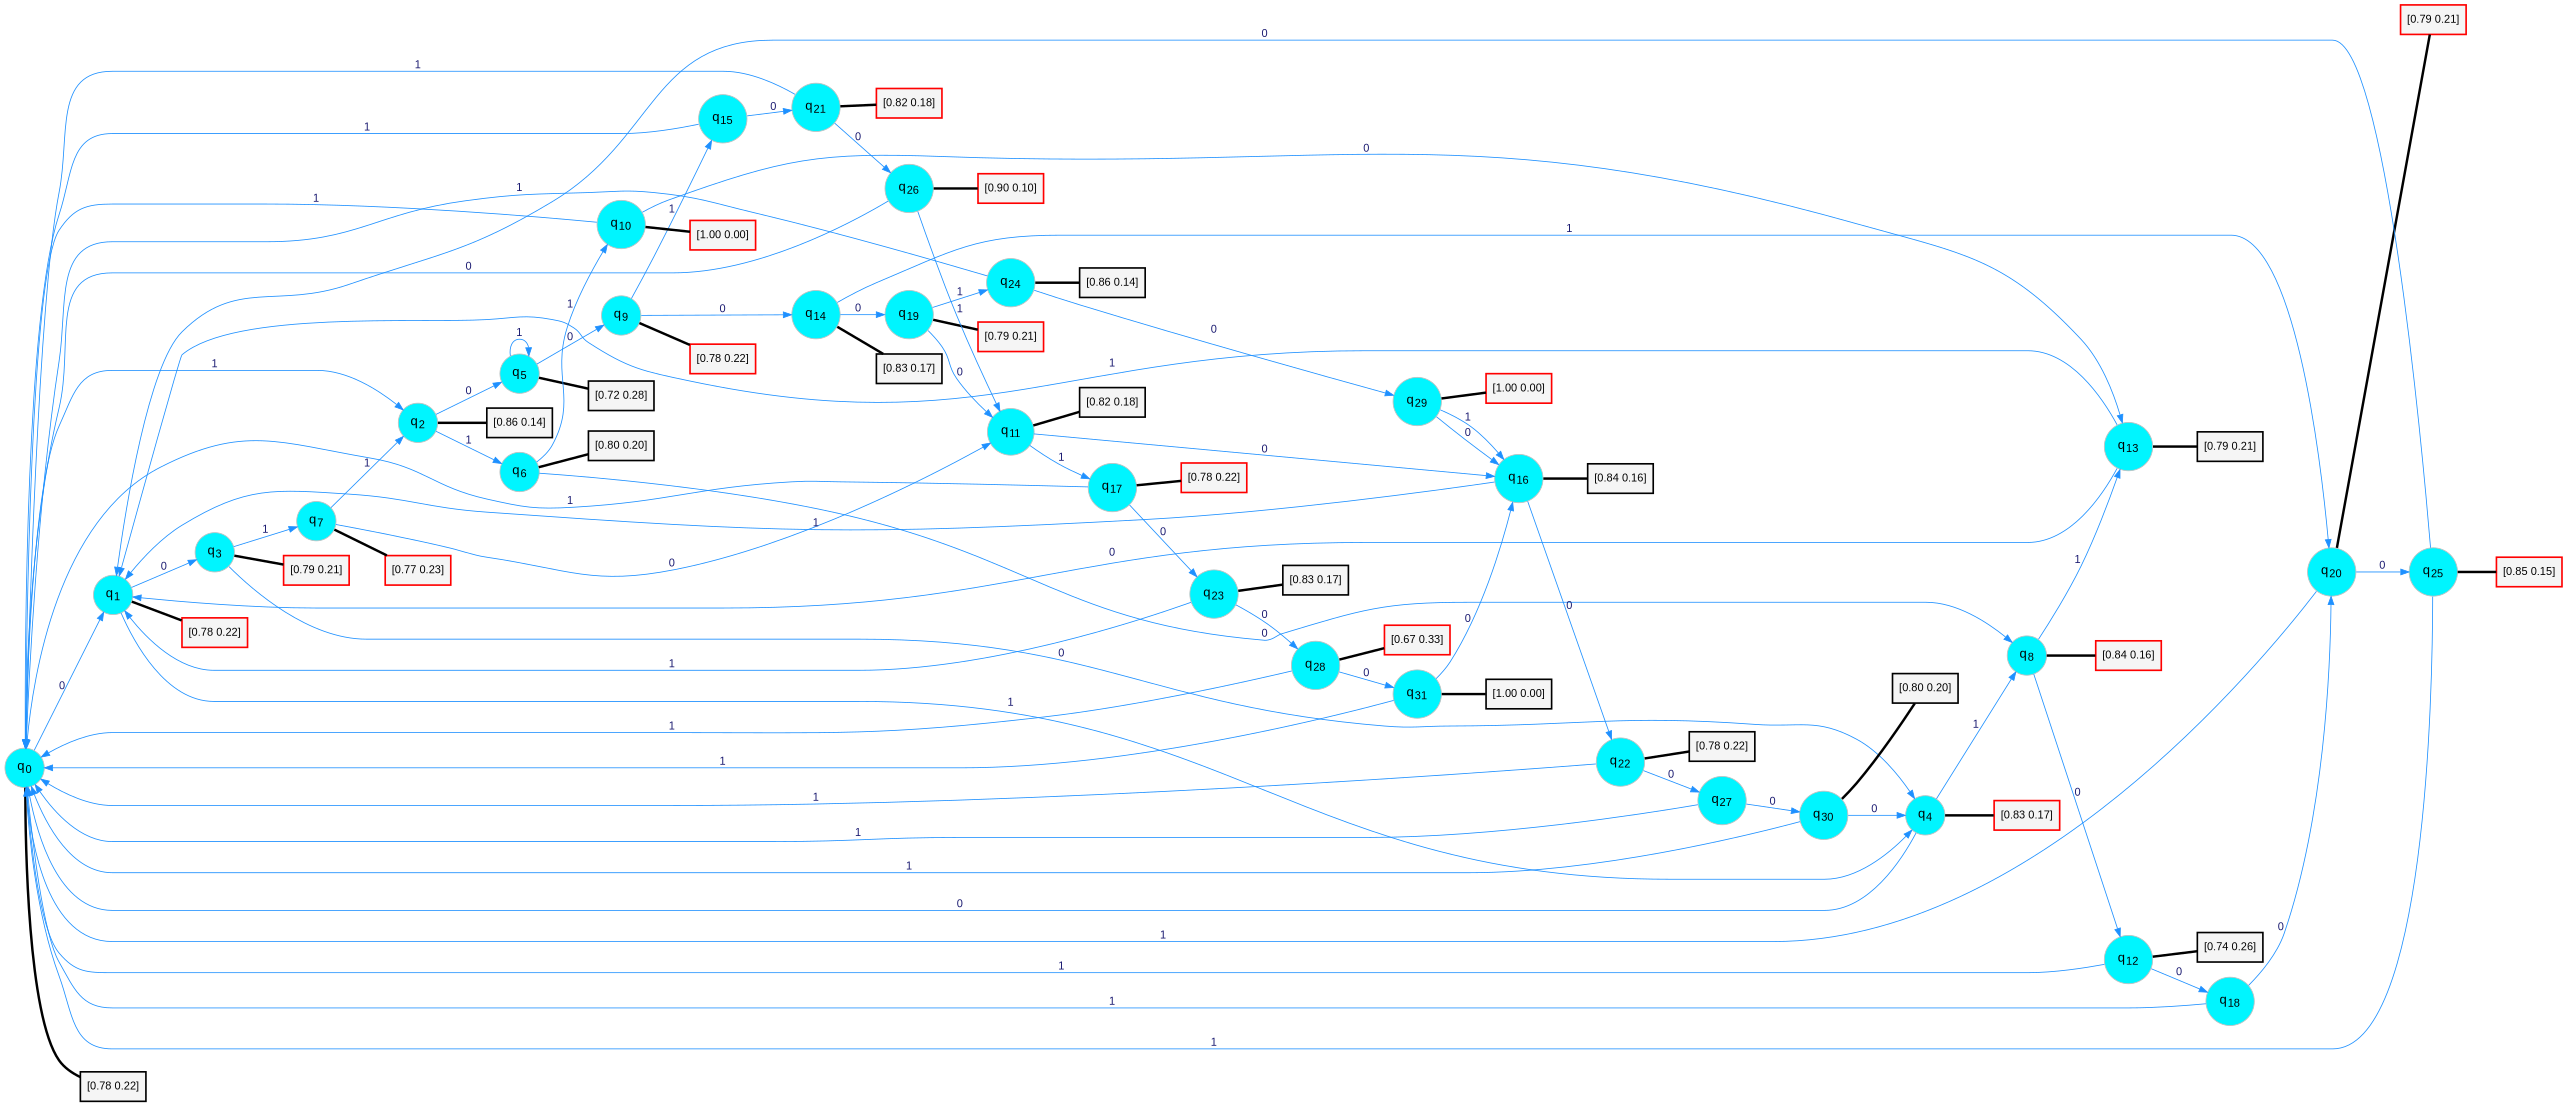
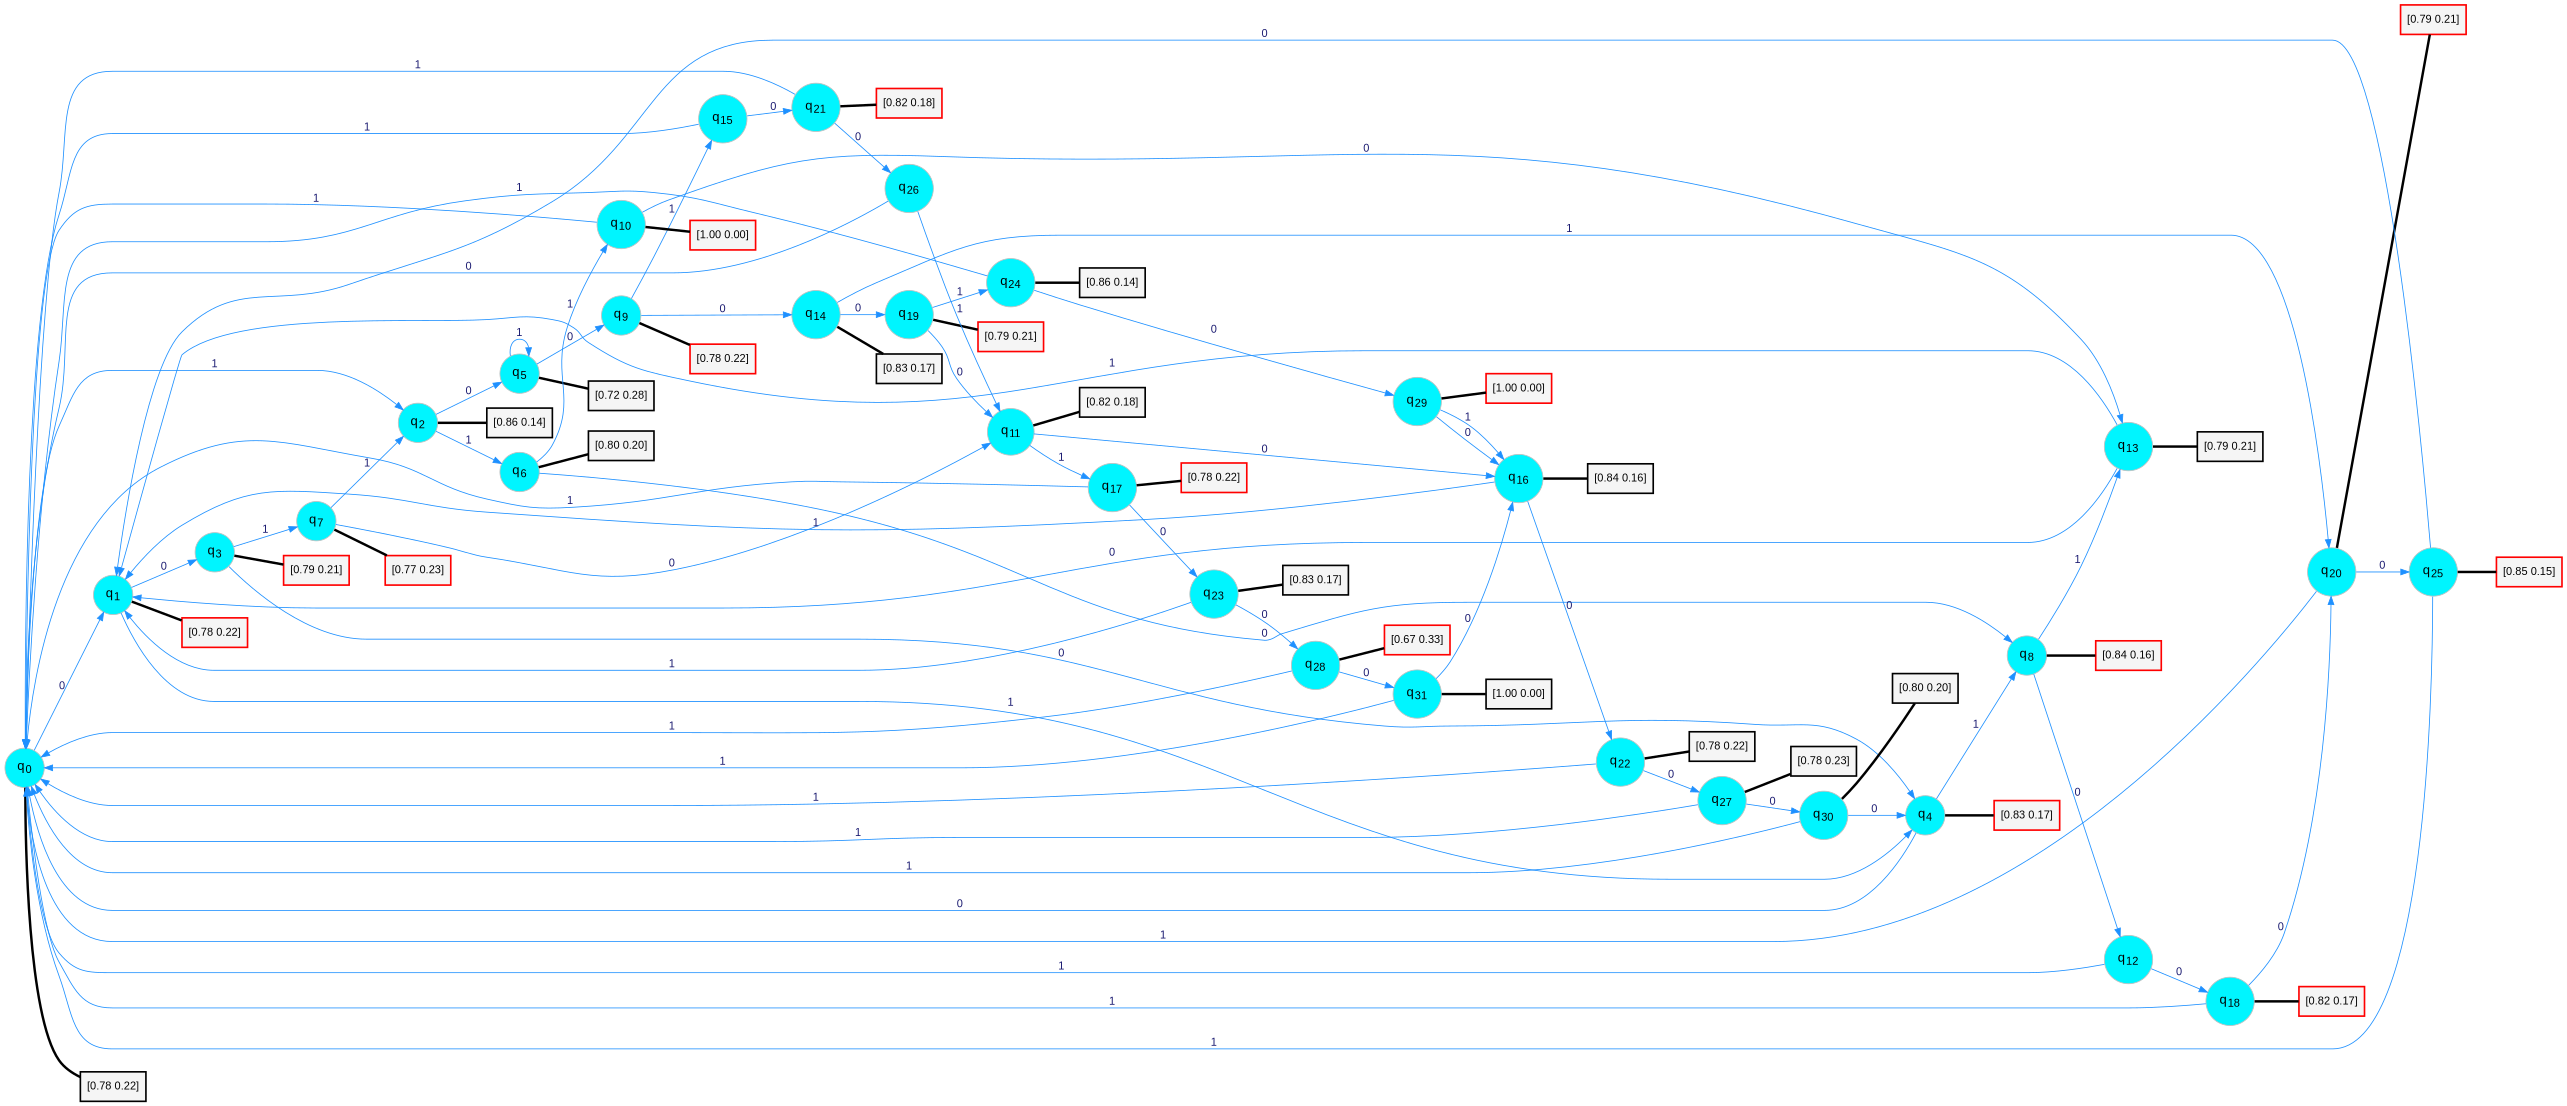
(1011, 188) -> none
none -> (1824, 761)
(2230, 947) -> none
none -> (2332, 1001)
